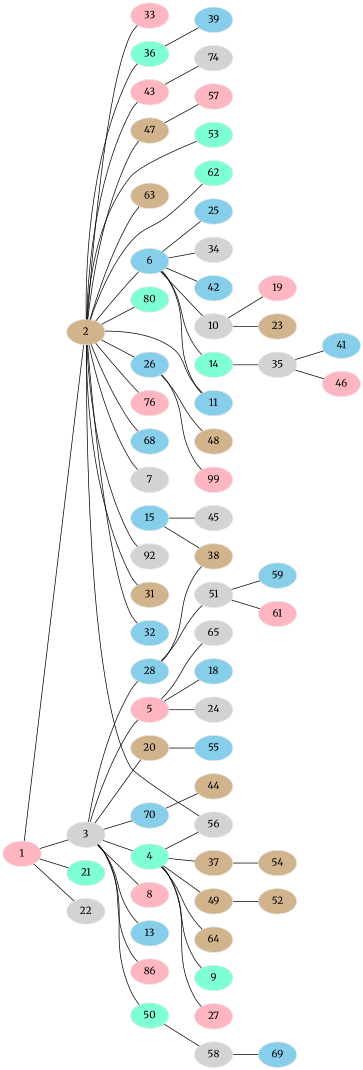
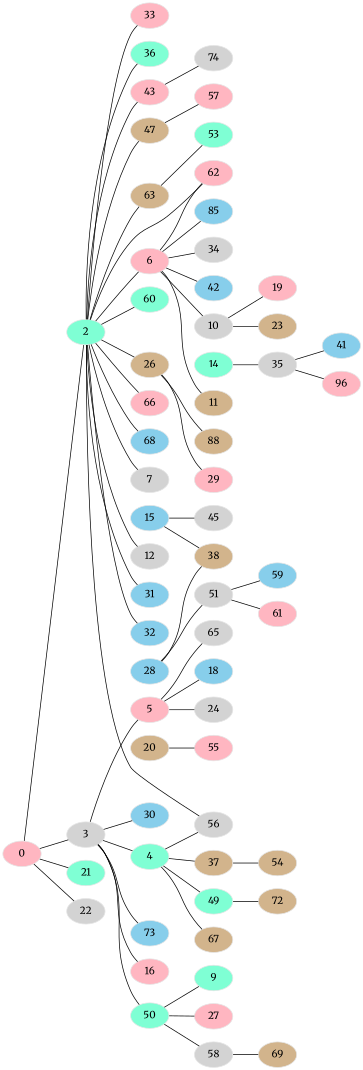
(214, 20) -> none
(214, 173) -> (214, 173)
(122, 189) -> (182, 165)
(214, 211) -> (214, 211)
(150, 261) -> (150, 261)
(150, 300) -> (150, 300)
(186, 329) -> (181, 217)
(86, 332) -> (86, 332)
(165, 344) -> none
(150, 365) -> (150, 365)
(341, 384) -> (341, 384)
(150, 403) -> (150, 403)
(214, 403) -> (214, 403)
(214, 441) -> (214, 441)
(214, 480) -> (214, 480)
(150, 556) -> (150, 556)
(150, 595) -> (150, 595)
(214, 748) -> (214, 748)
(106, 749) -> none
(214, 786) -> none
(118, 791) -> none
(150, 815) -> (150, 815)
(22, 854) -> (22, 854)
(150, 895) -> none
(214, 901) -> (214, 901)
(278, 901) -> (278, 901)
(150, 933) -> (150, 933)
(214, 940) -> (214, 940)
(187, 942) -> (182, 997)
(182, 944) -> (182, 1016)
(150, 972) -> (150, 972)
(278, 1055) -> (278, 1055)
